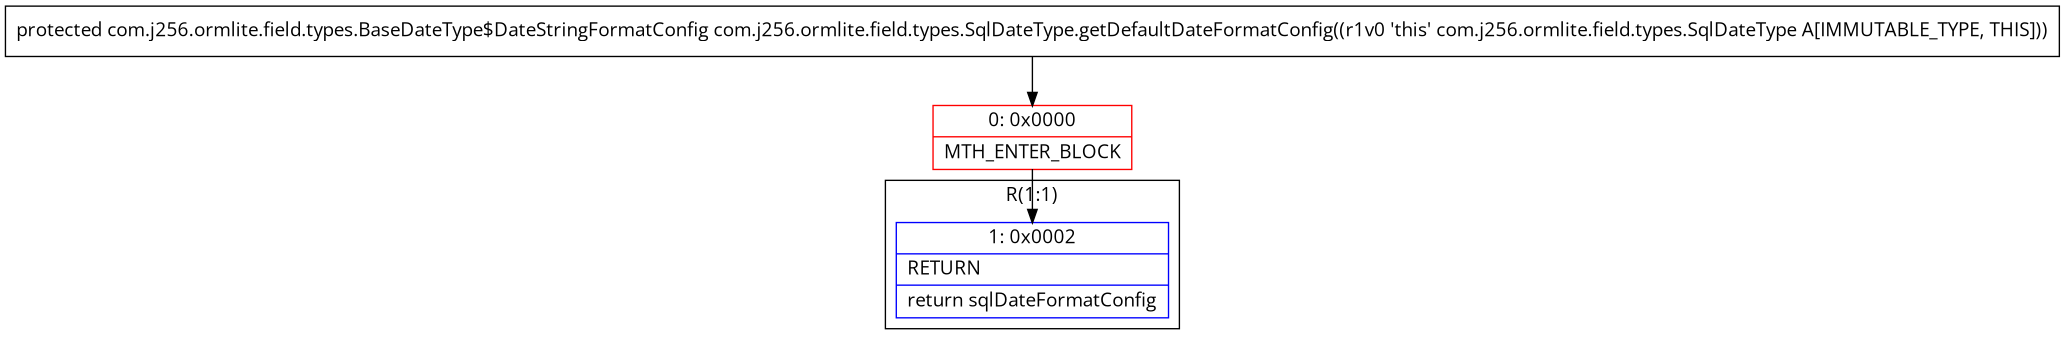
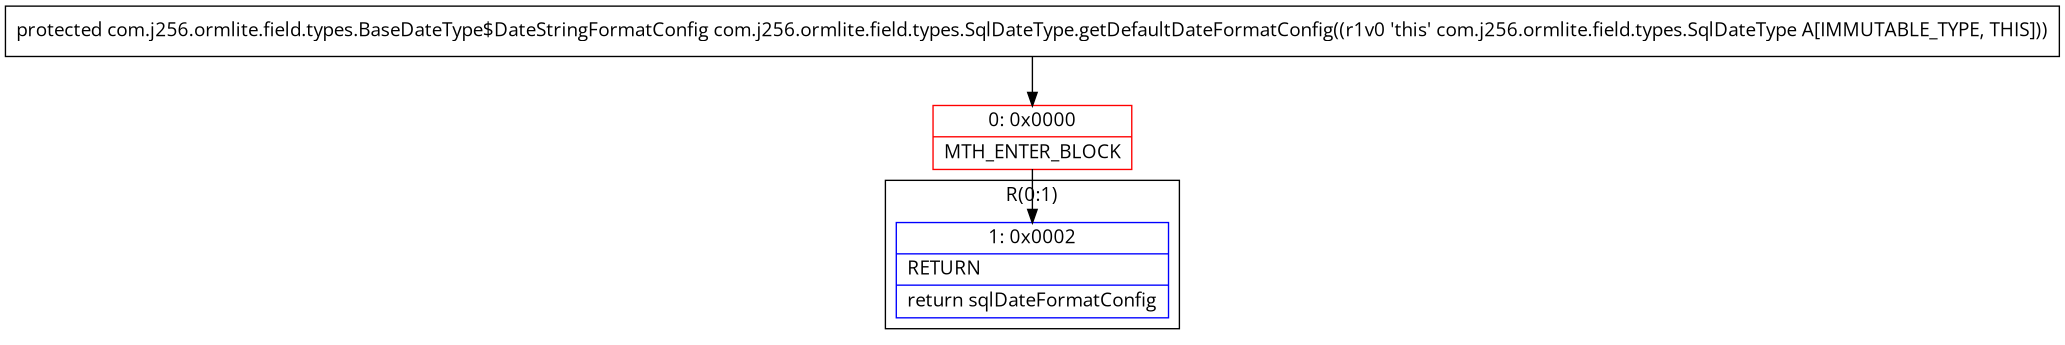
(1032, 196) -> (1032, 196)
